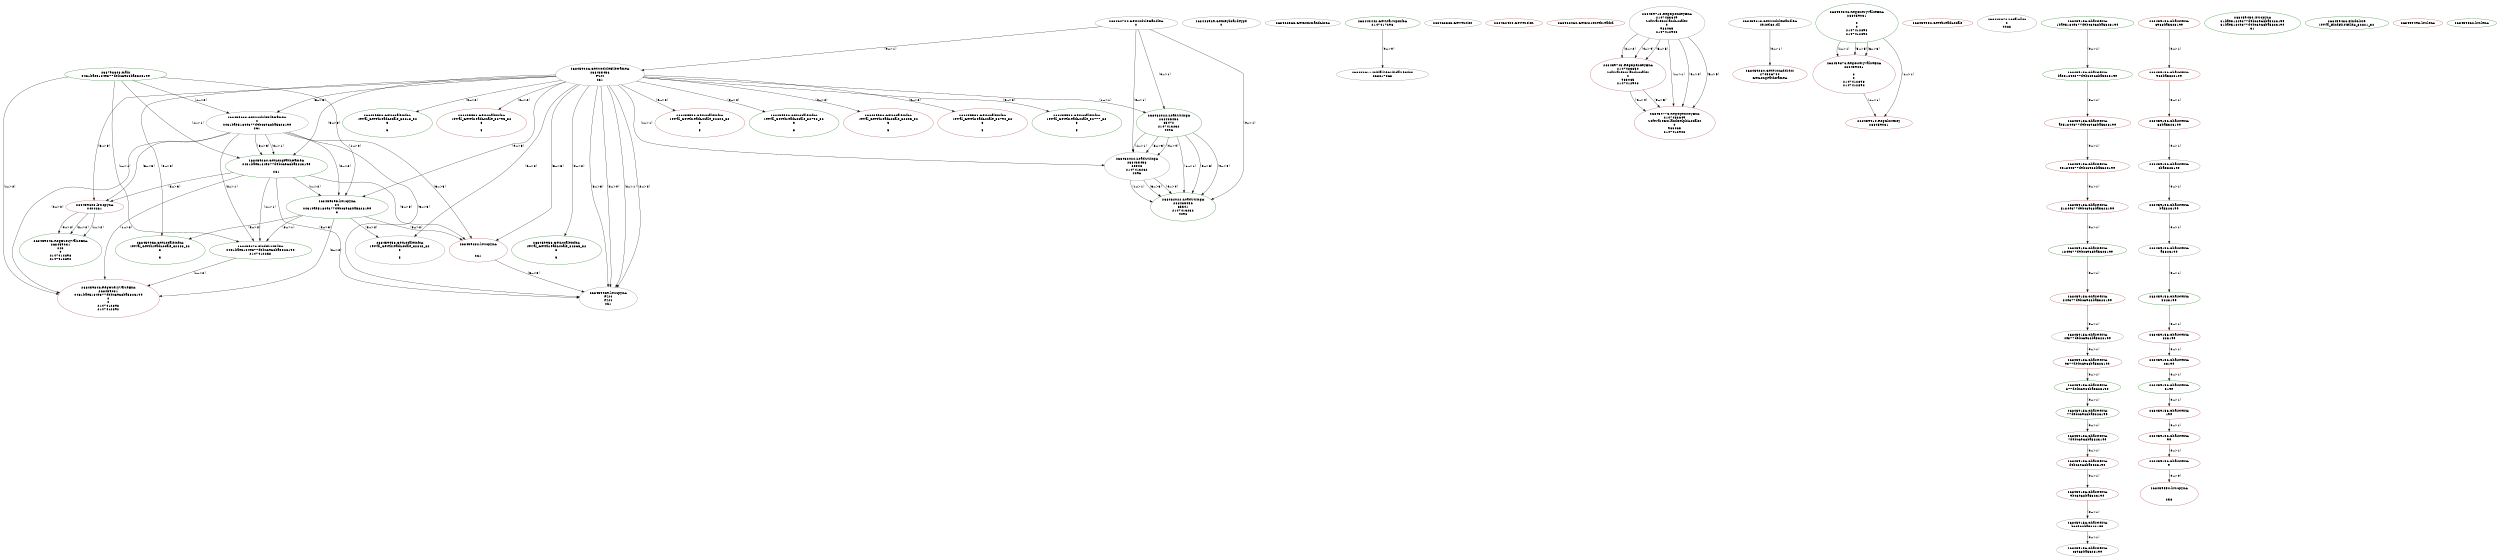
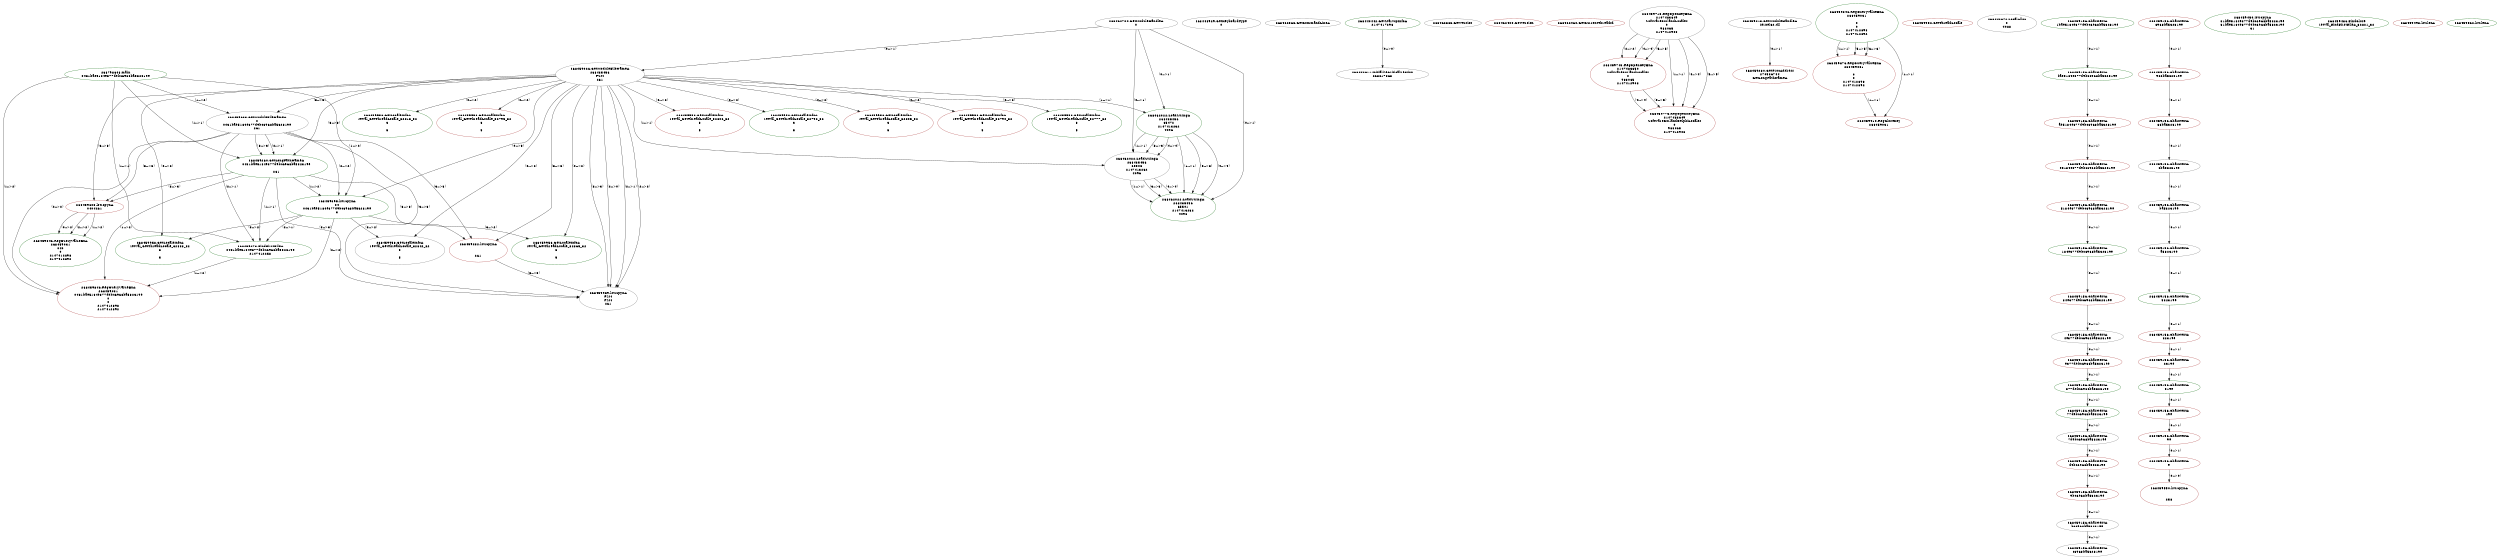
(412, 229) -> (448, 226)
